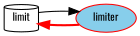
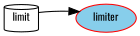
(64, 25) -> none
